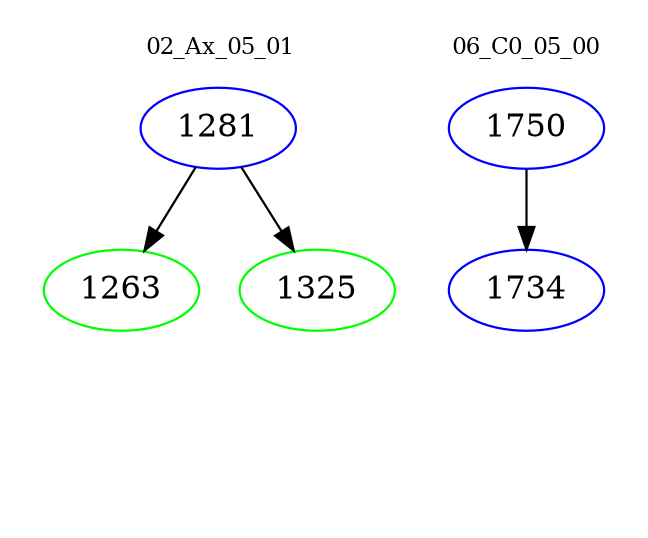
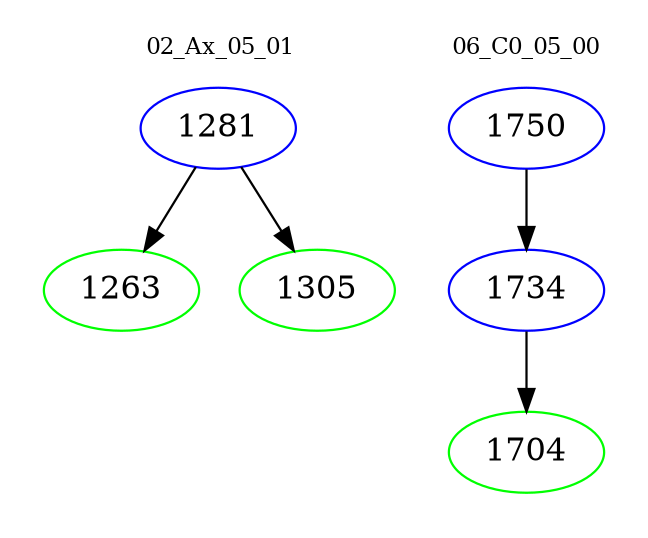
(317, 290) -> (317, 290)
none -> (526, 452)
